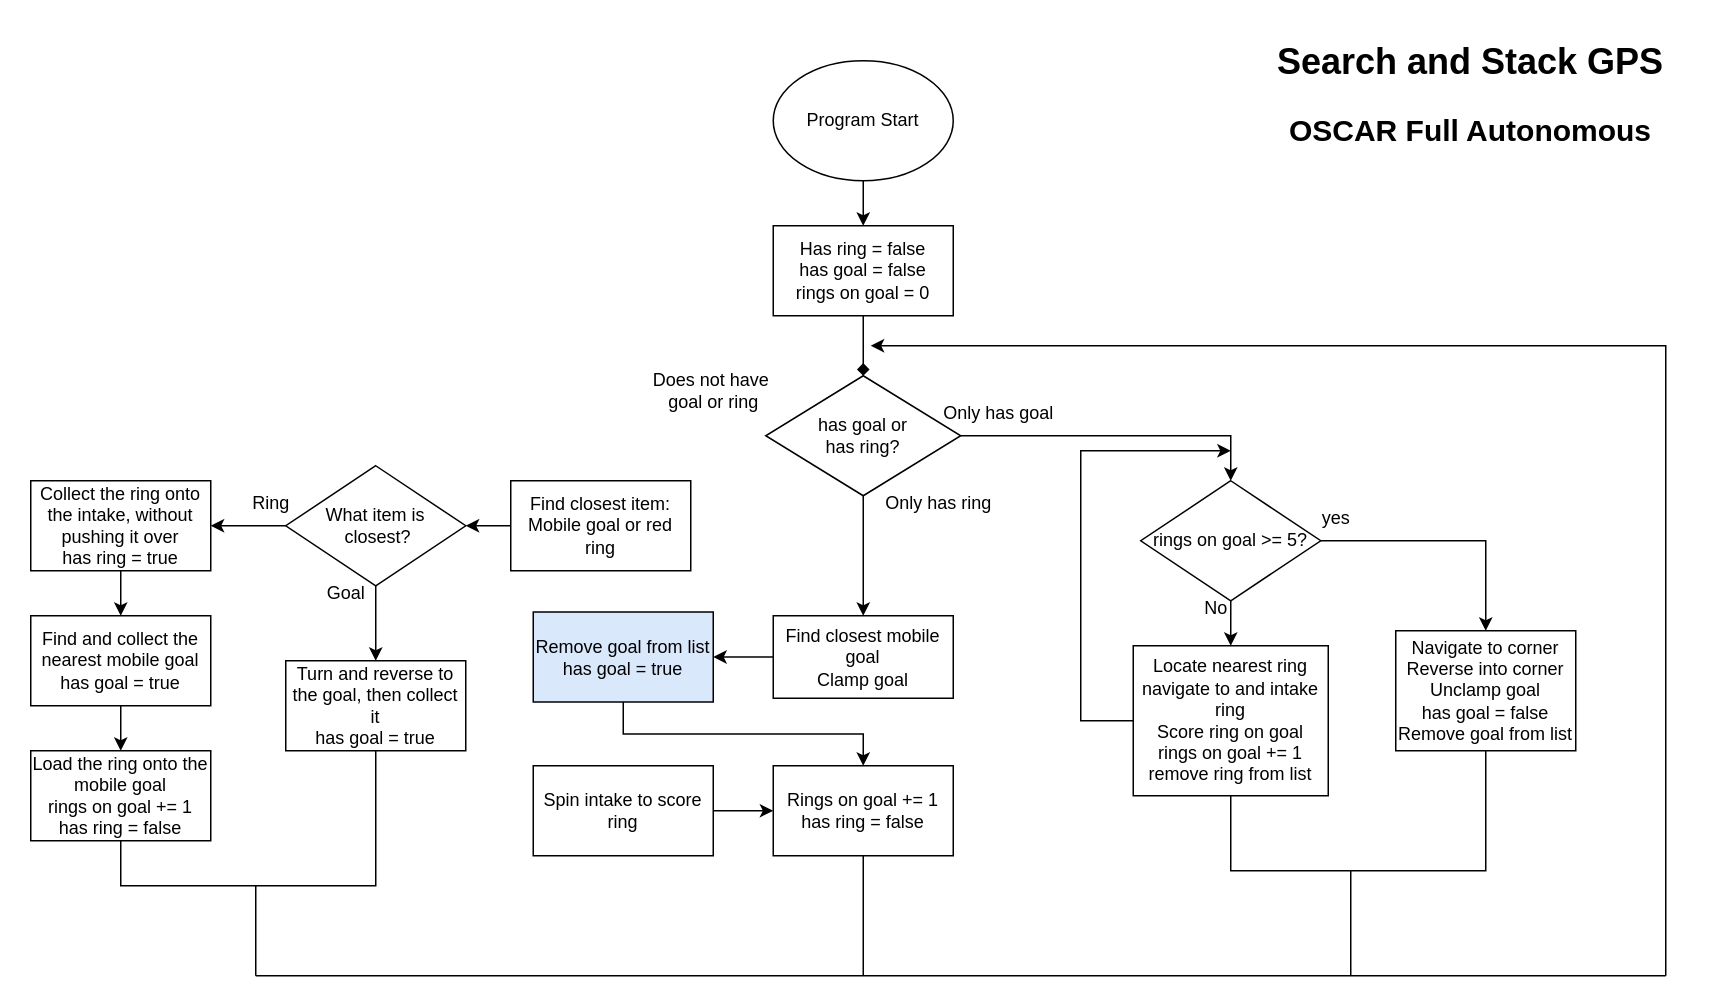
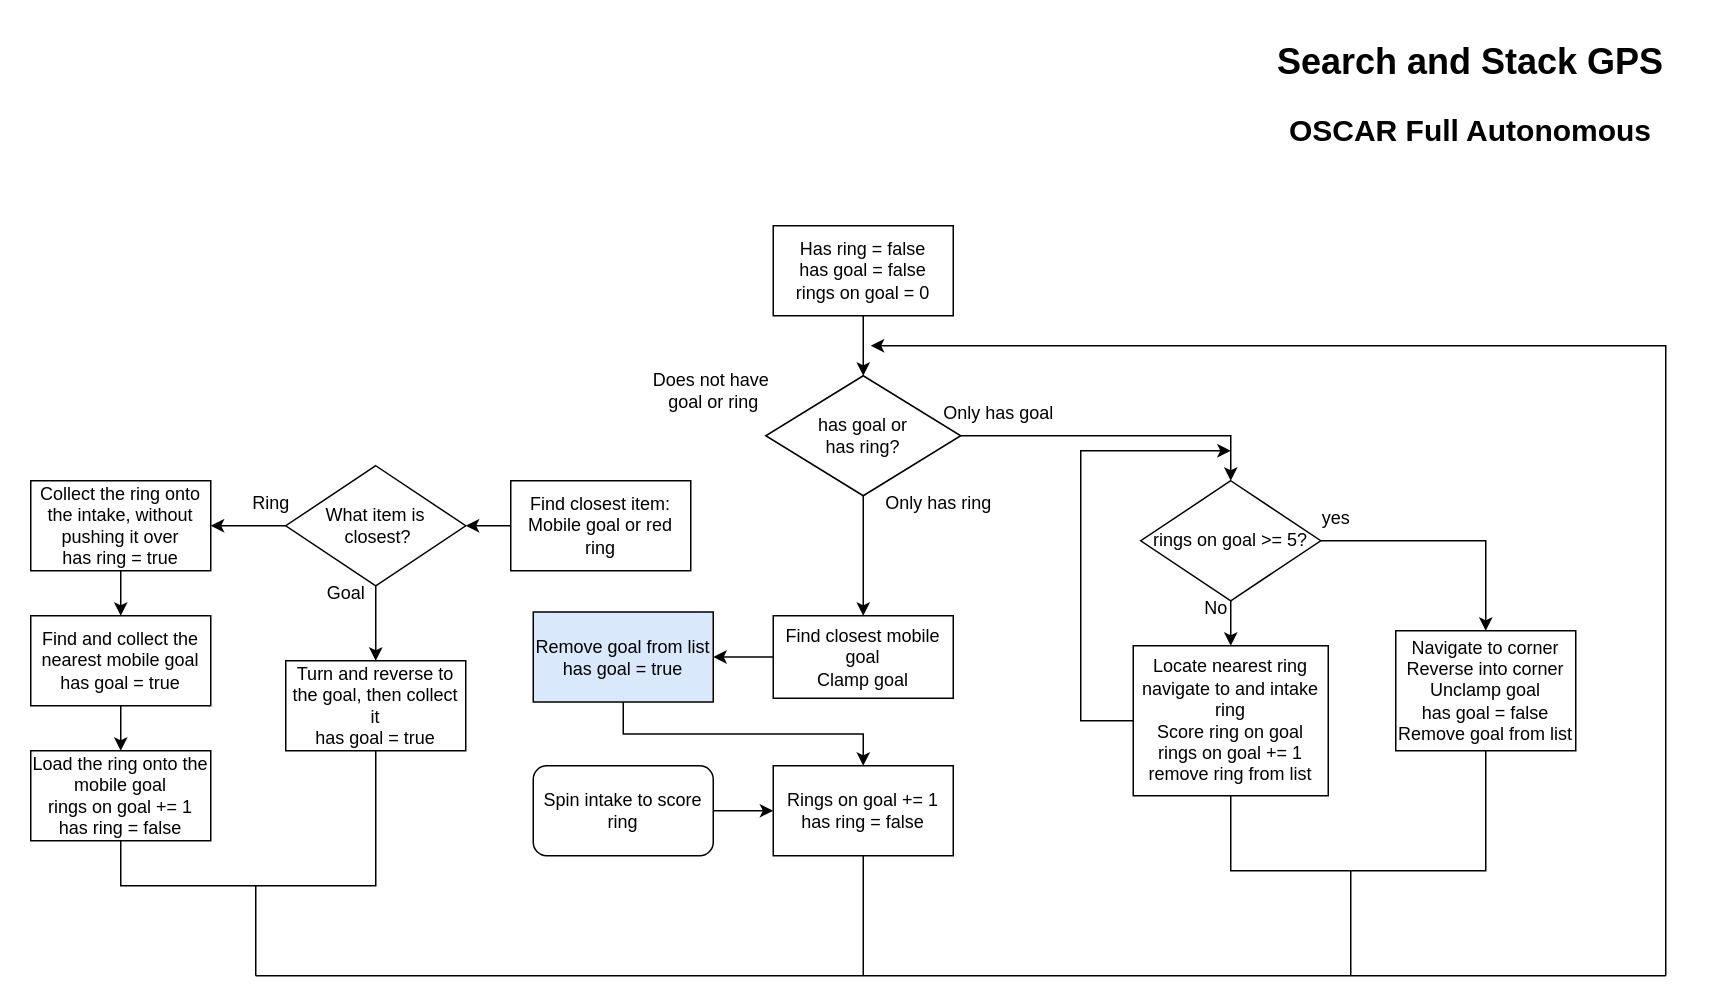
(863, 121) -> none
(863, 209) -> none
(863, 363) -> (863, 364)
(623, 811) -> (623, 811)
